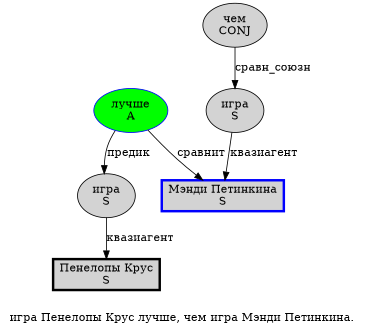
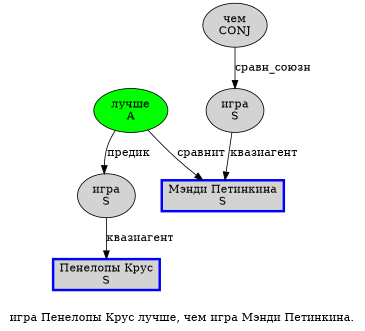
(131, 110) -> (131, 110)
(106, 275) -> (106, 275)
